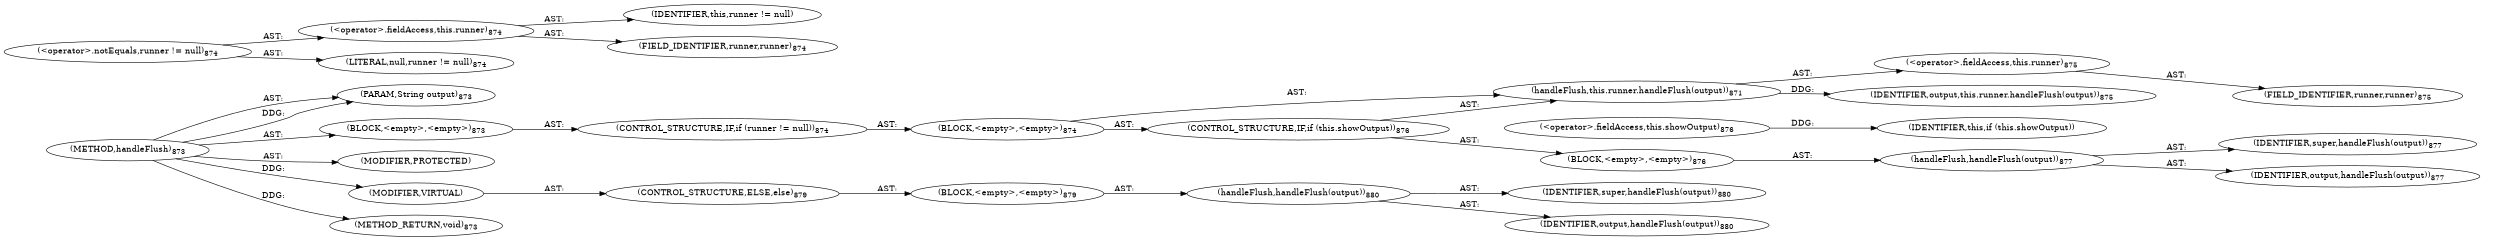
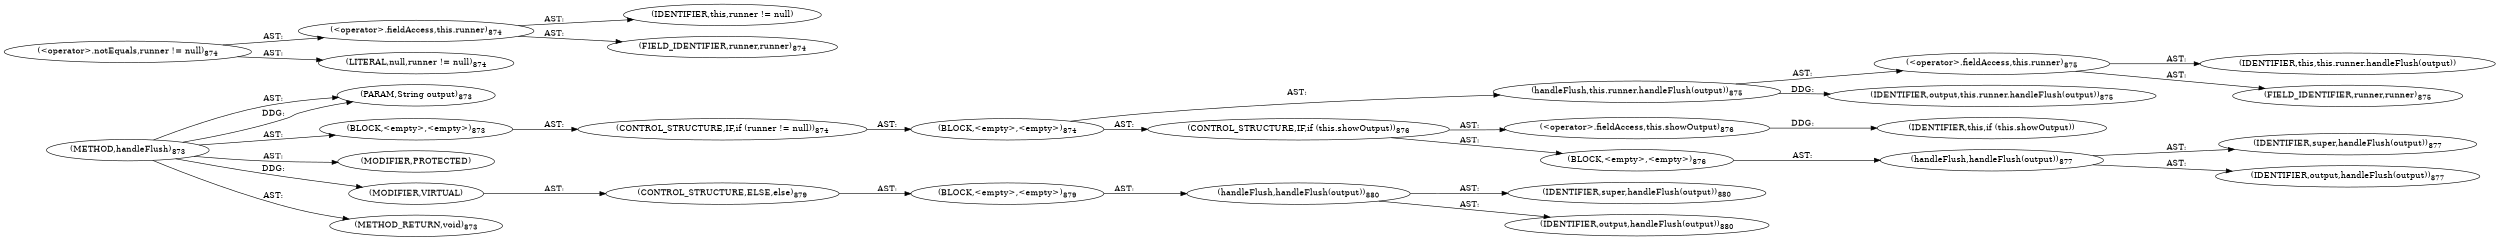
none -> (2348, 64)
(1736, 91) -> (1736, 91)
(1465, 111) -> (1474, 130)
(275, 196) -> (275, 196)
